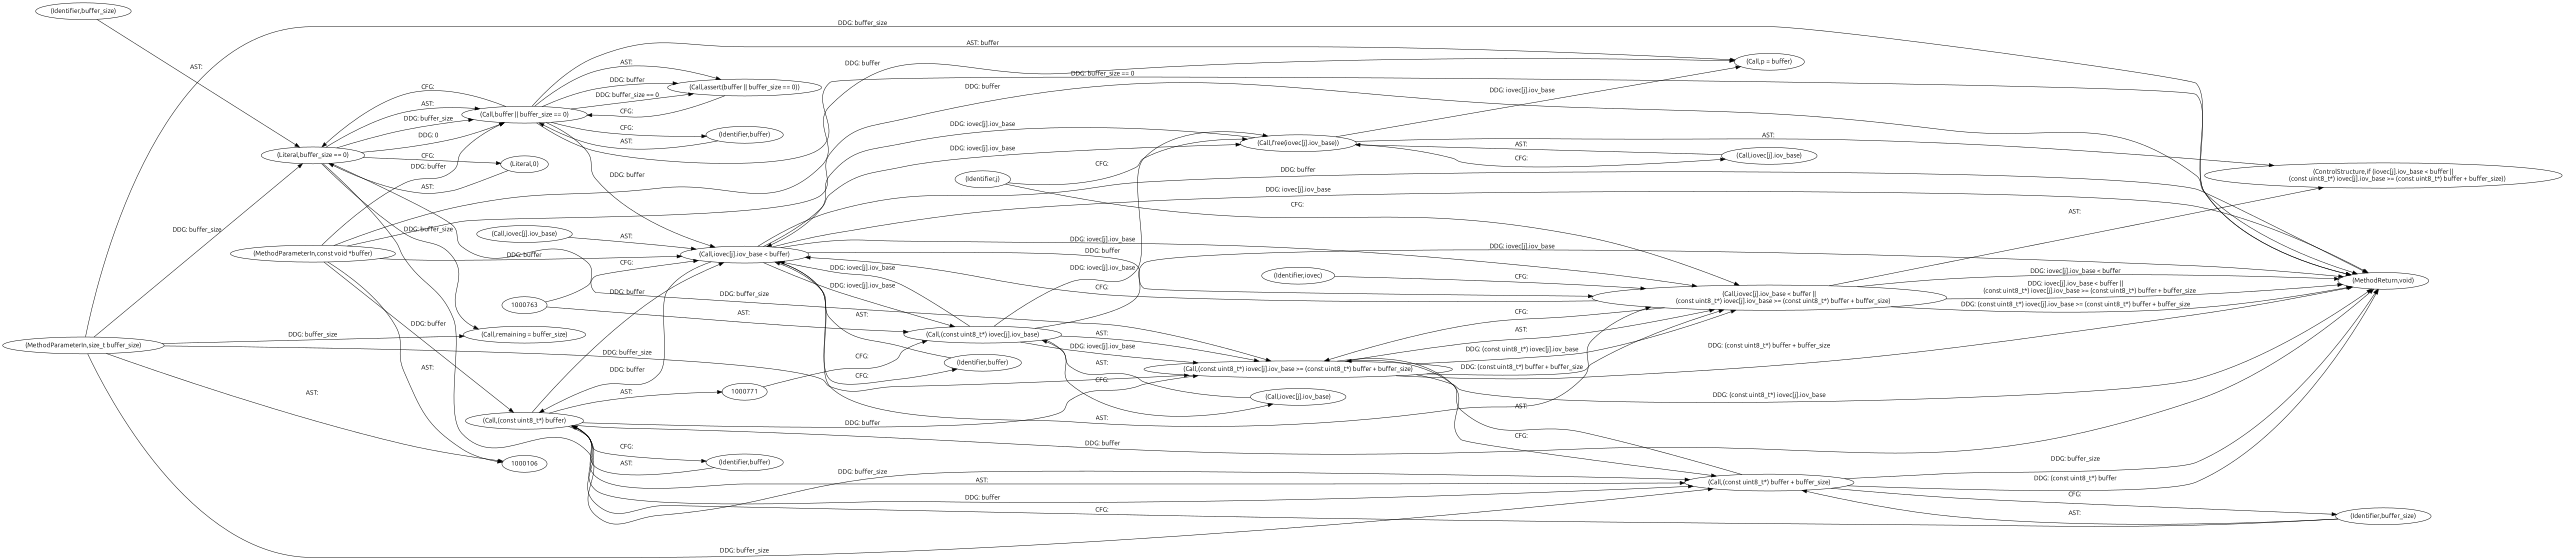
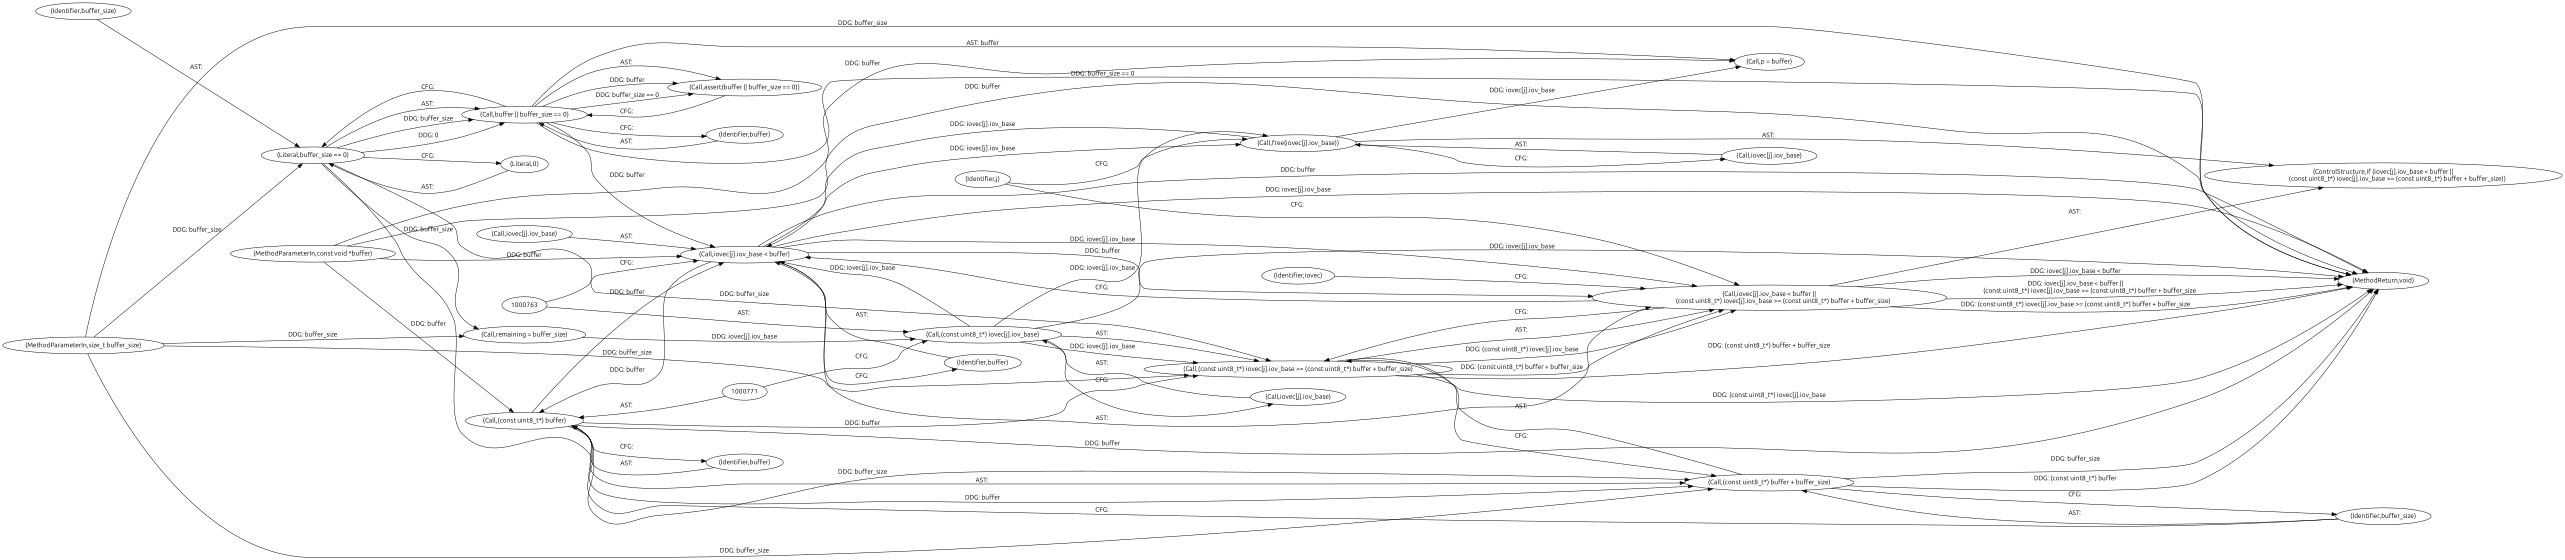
(412, 180) -> none
(856, 298) -> (746, 342)
(633, 397) -> (655, 410)
(525, 464) -> none
